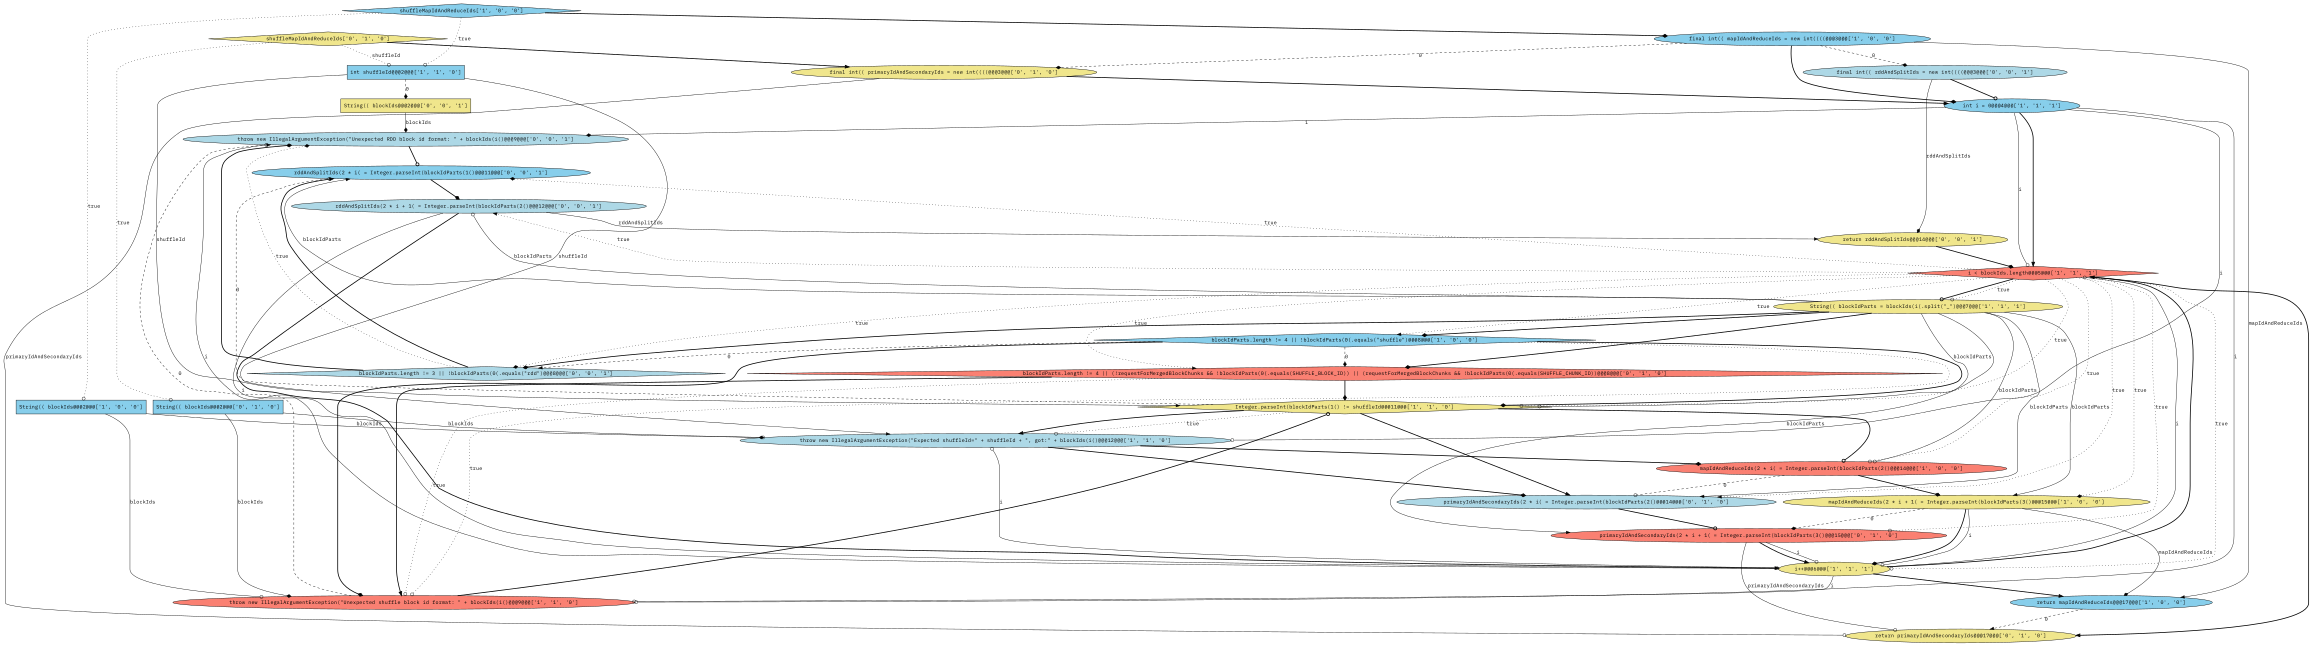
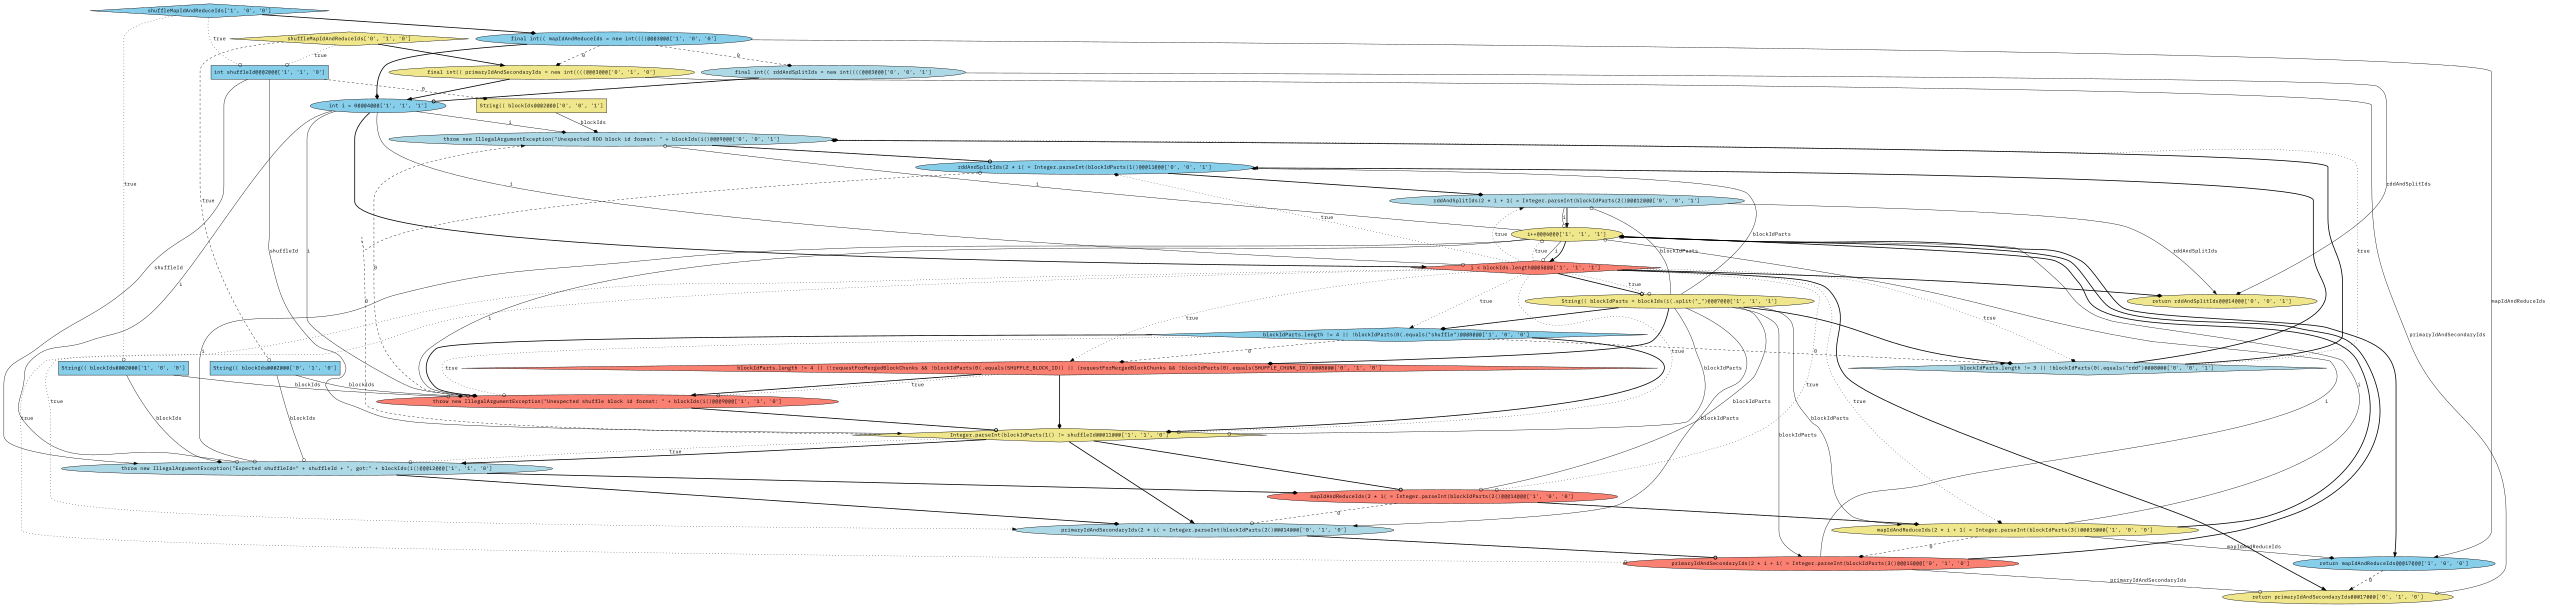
(386, 56) -> (321, 56)
(117, 173) -> (200, 176)
(1972, 256) -> (1890, 279)
